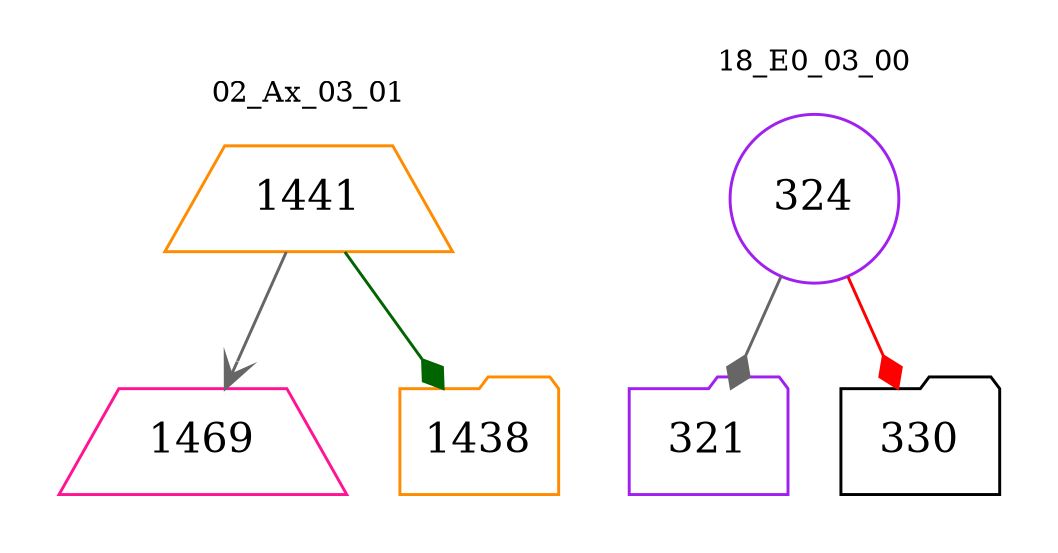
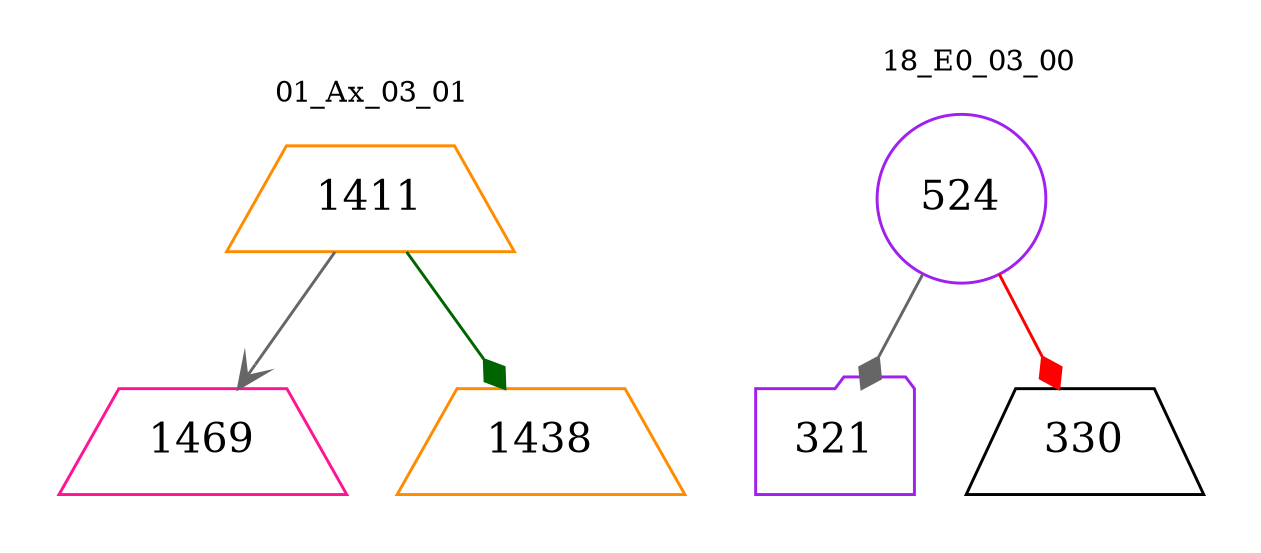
(309, 94) -> (372, 94)
(309, 199) -> (370, 199)
(814, 199) -> (961, 199)
(479, 442) -> (541, 442)
(920, 442) -> (1085, 442)
